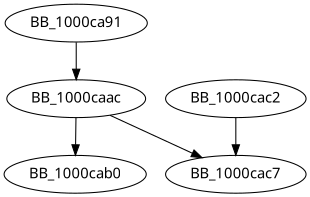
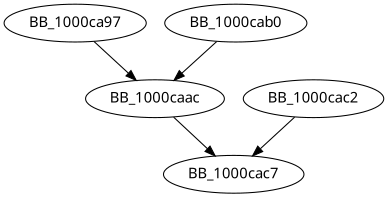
(76, 23) -> (75, 23)
(76, 131) -> (199, 57)
